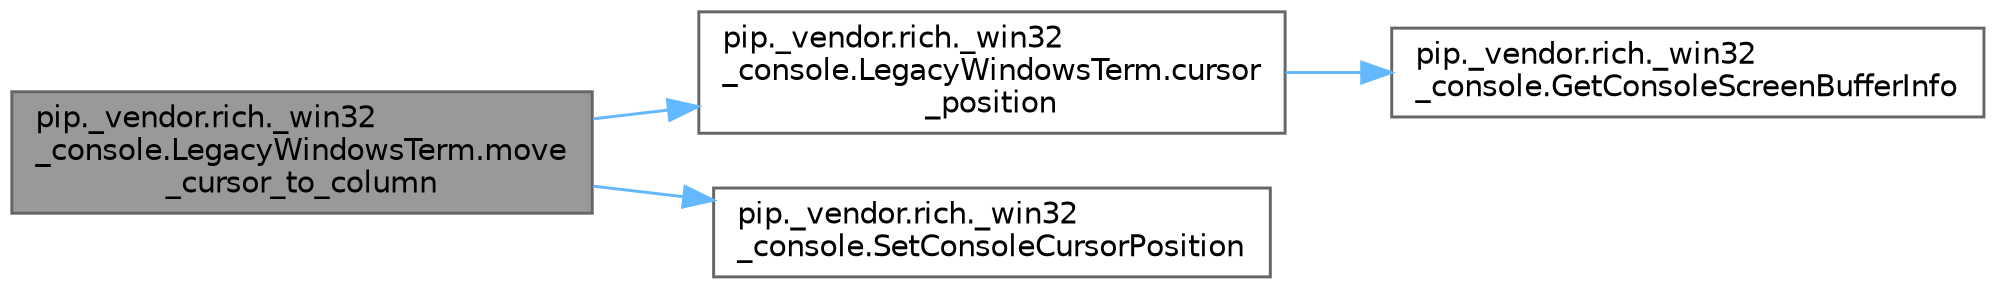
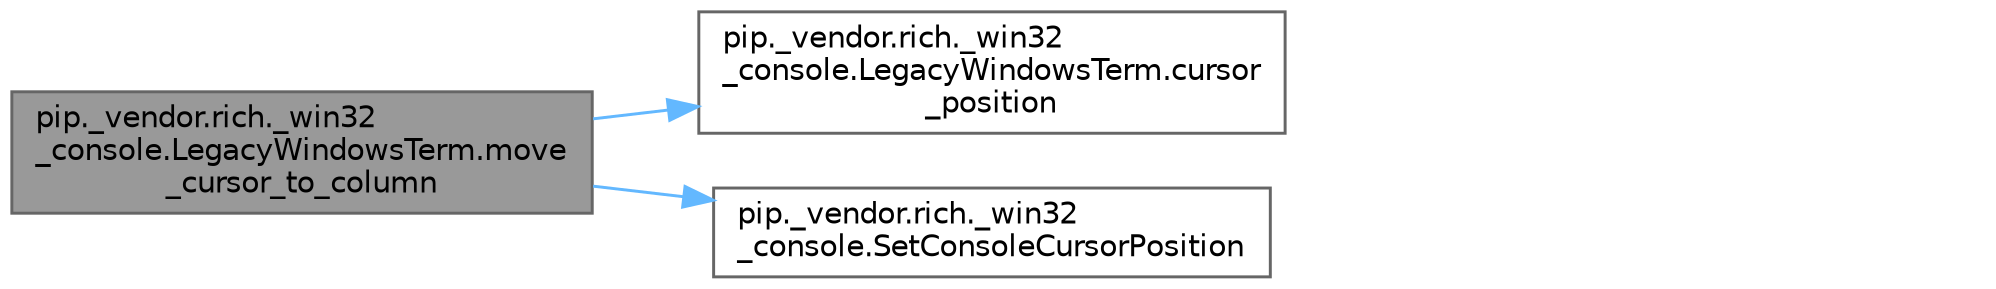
(1688, 73) -> none
